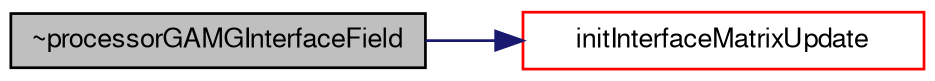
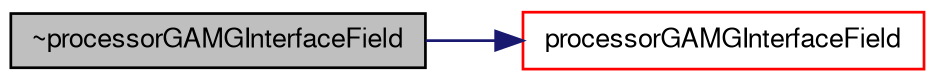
(723, 41) -> (723, 41)
